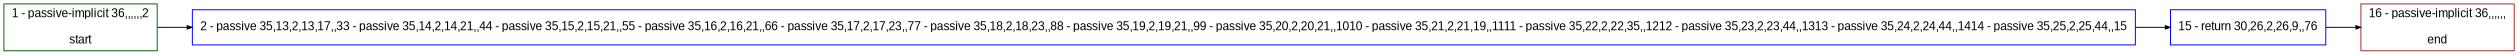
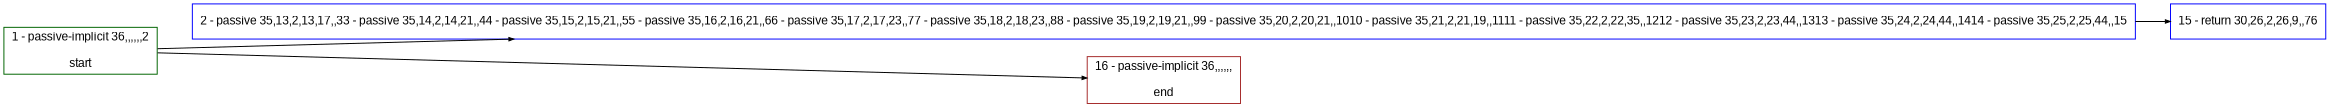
(2341, 27) -> (620, 65)
